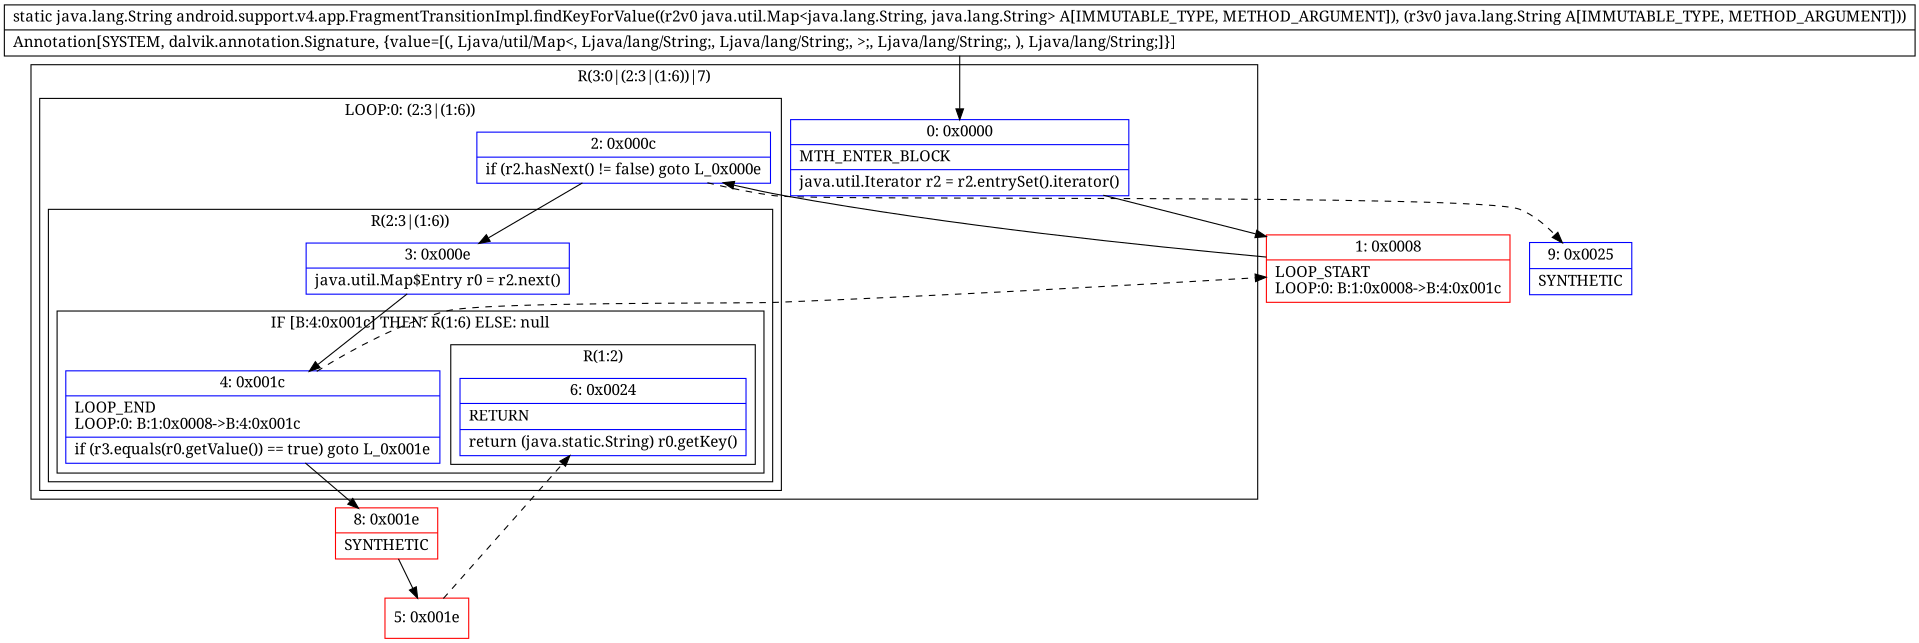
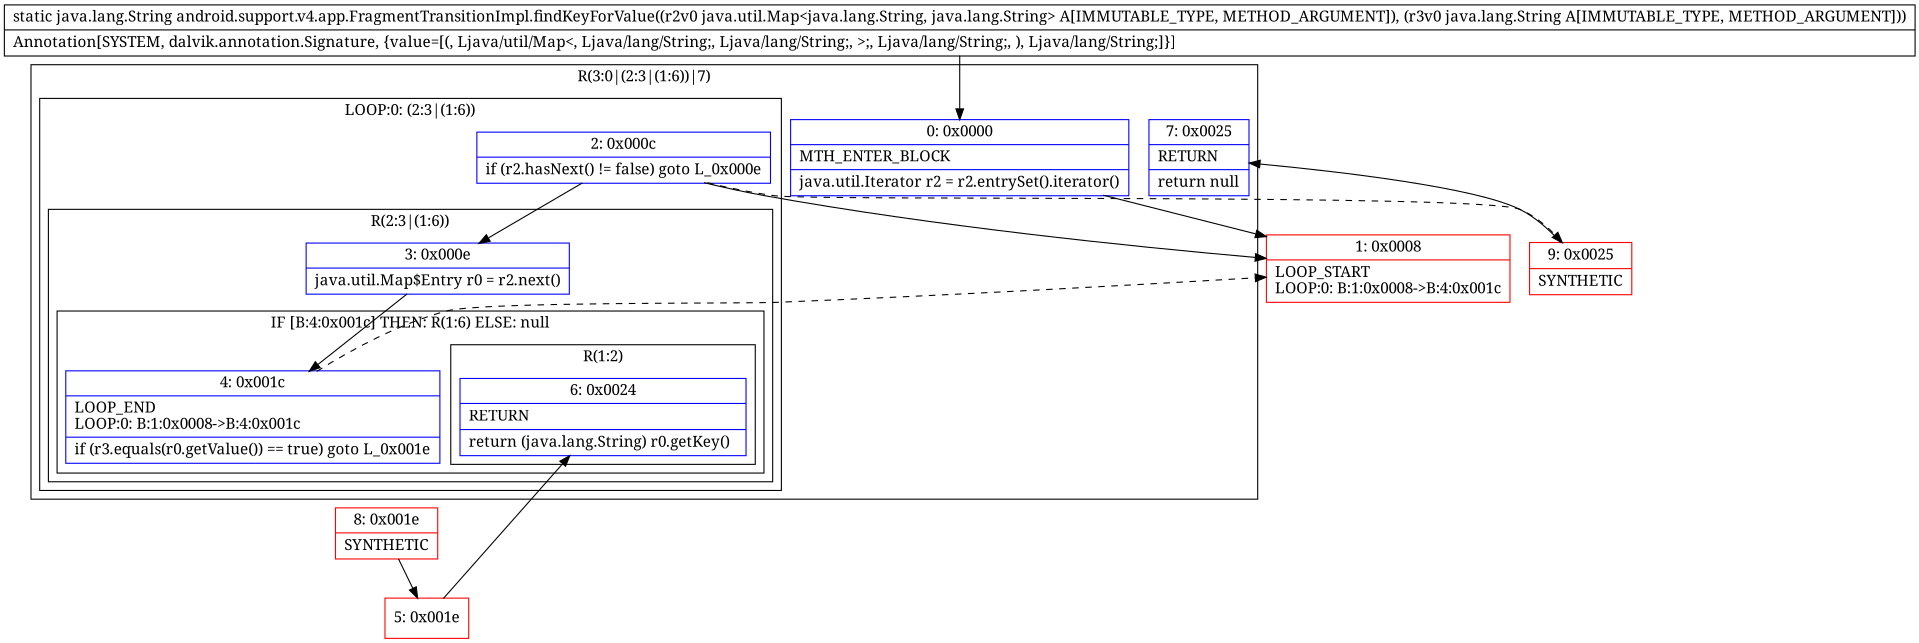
none -> (1199, 158)
(999, 228) -> (979, 228)
(1581, 269) -> (1581, 269)
(603, 442) -> (600, 442)
(328, 482) -> none
(503, 531) -> (503, 531)
